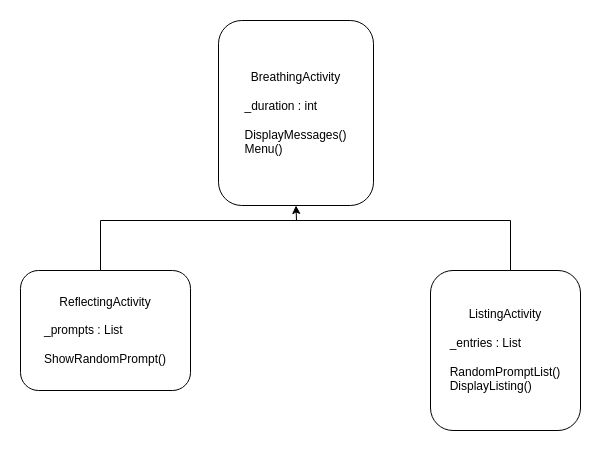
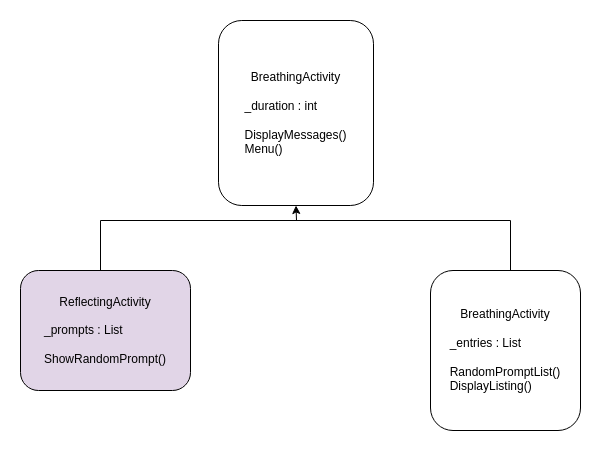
(106, 331) -> (106, 331)
(506, 351) -> (506, 351)
